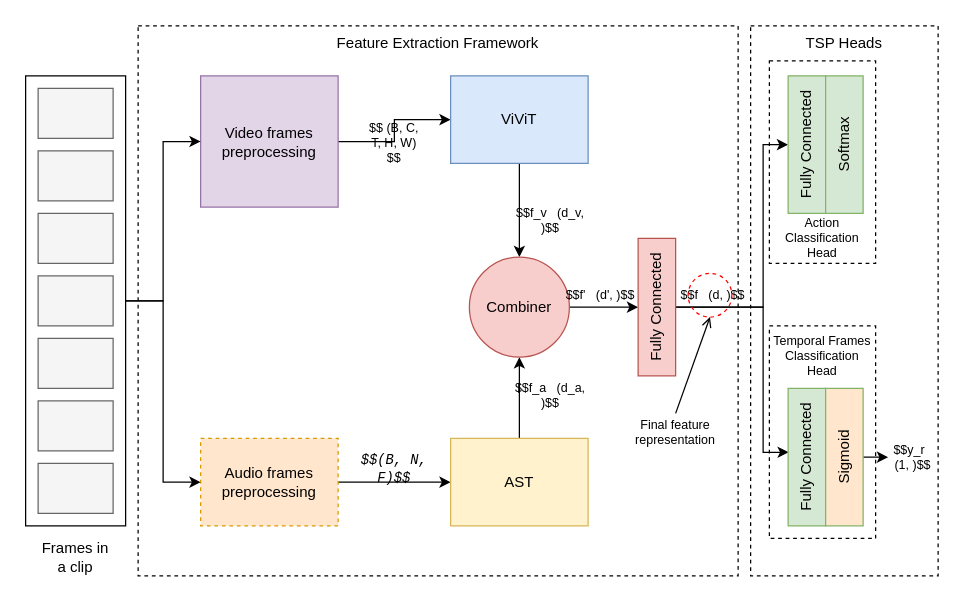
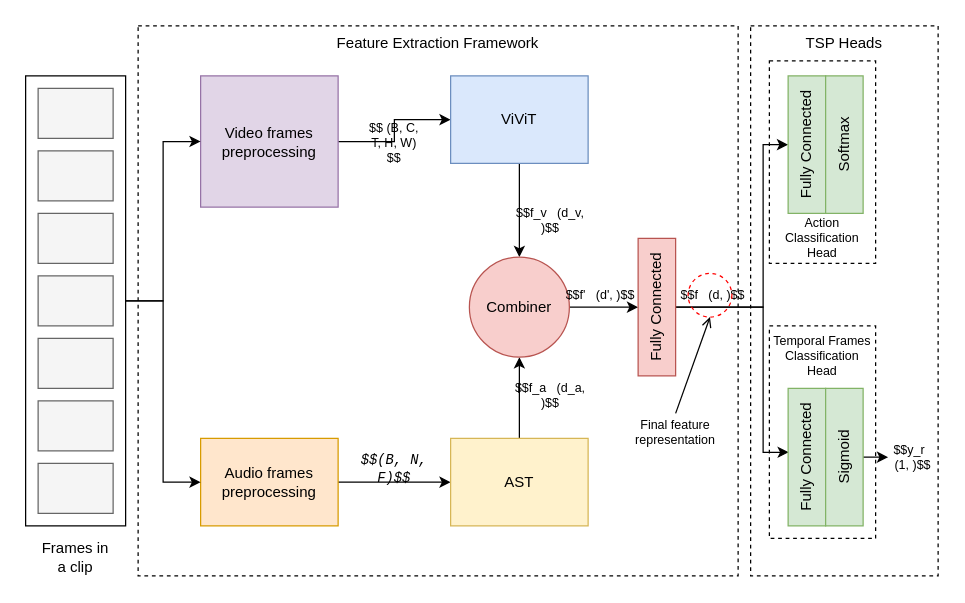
(844, 457) -> (844, 457)
(269, 482) -> (269, 482)
